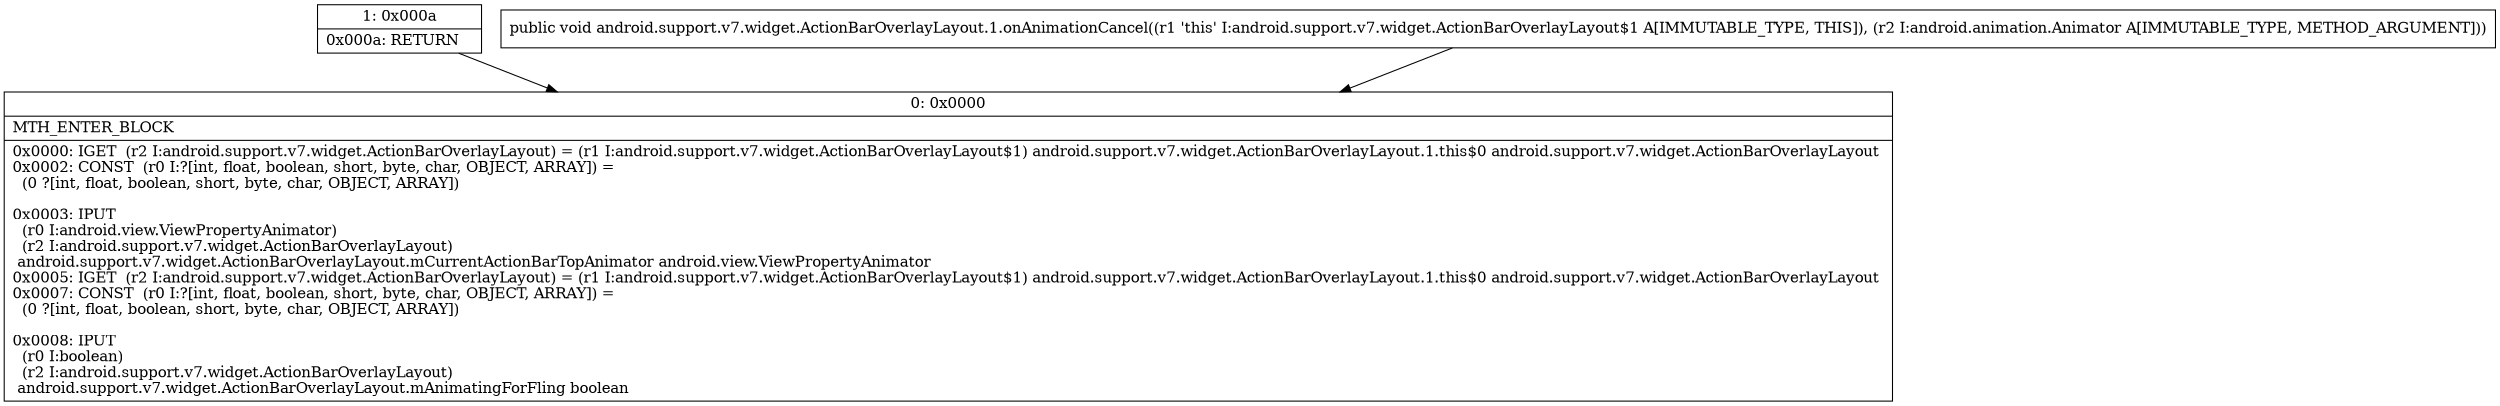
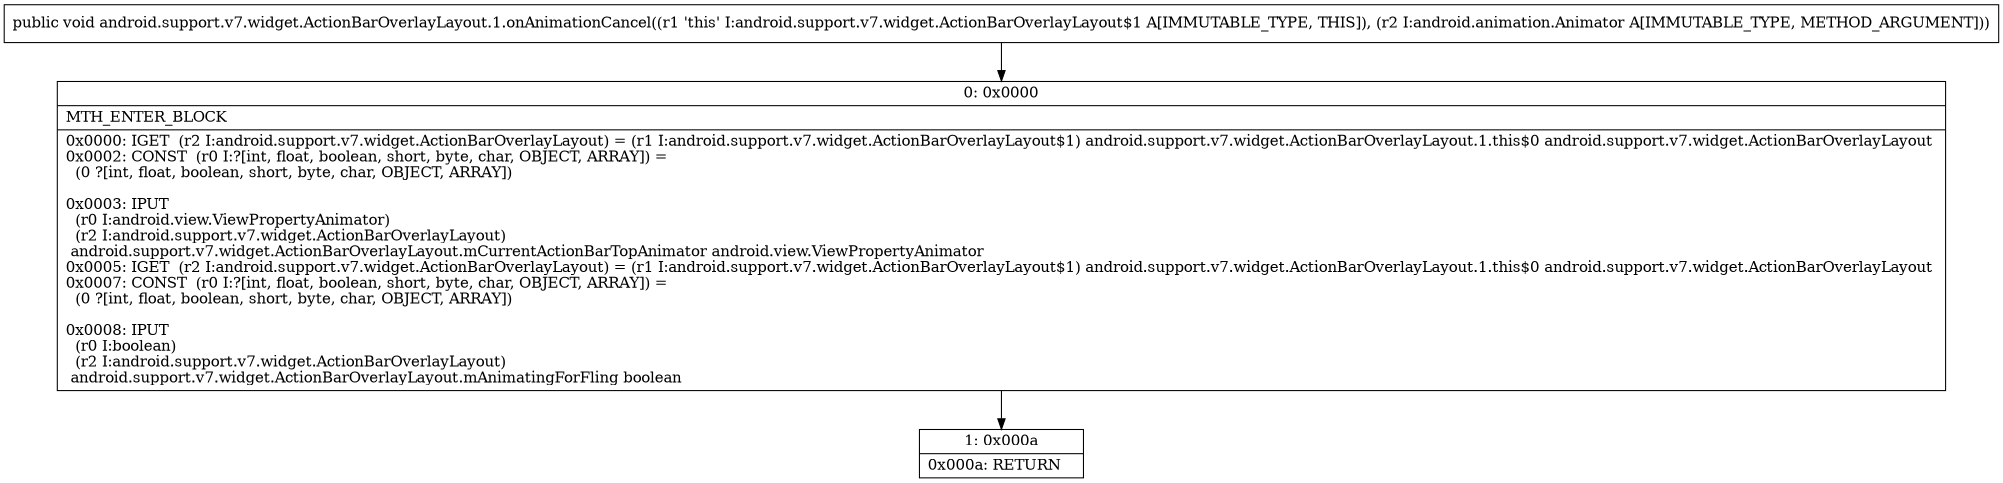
(503, 71) -> (1001, 405)
